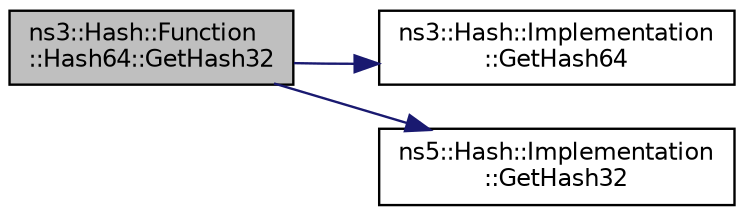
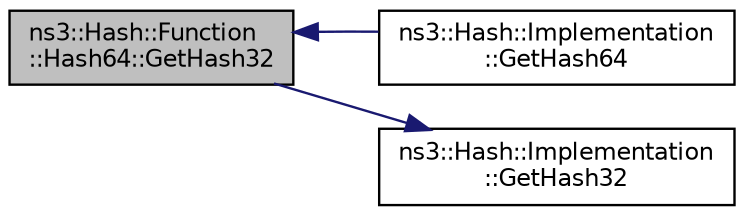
(324, 64) -> (348, 32)
(557, 167) -> (557, 167)
